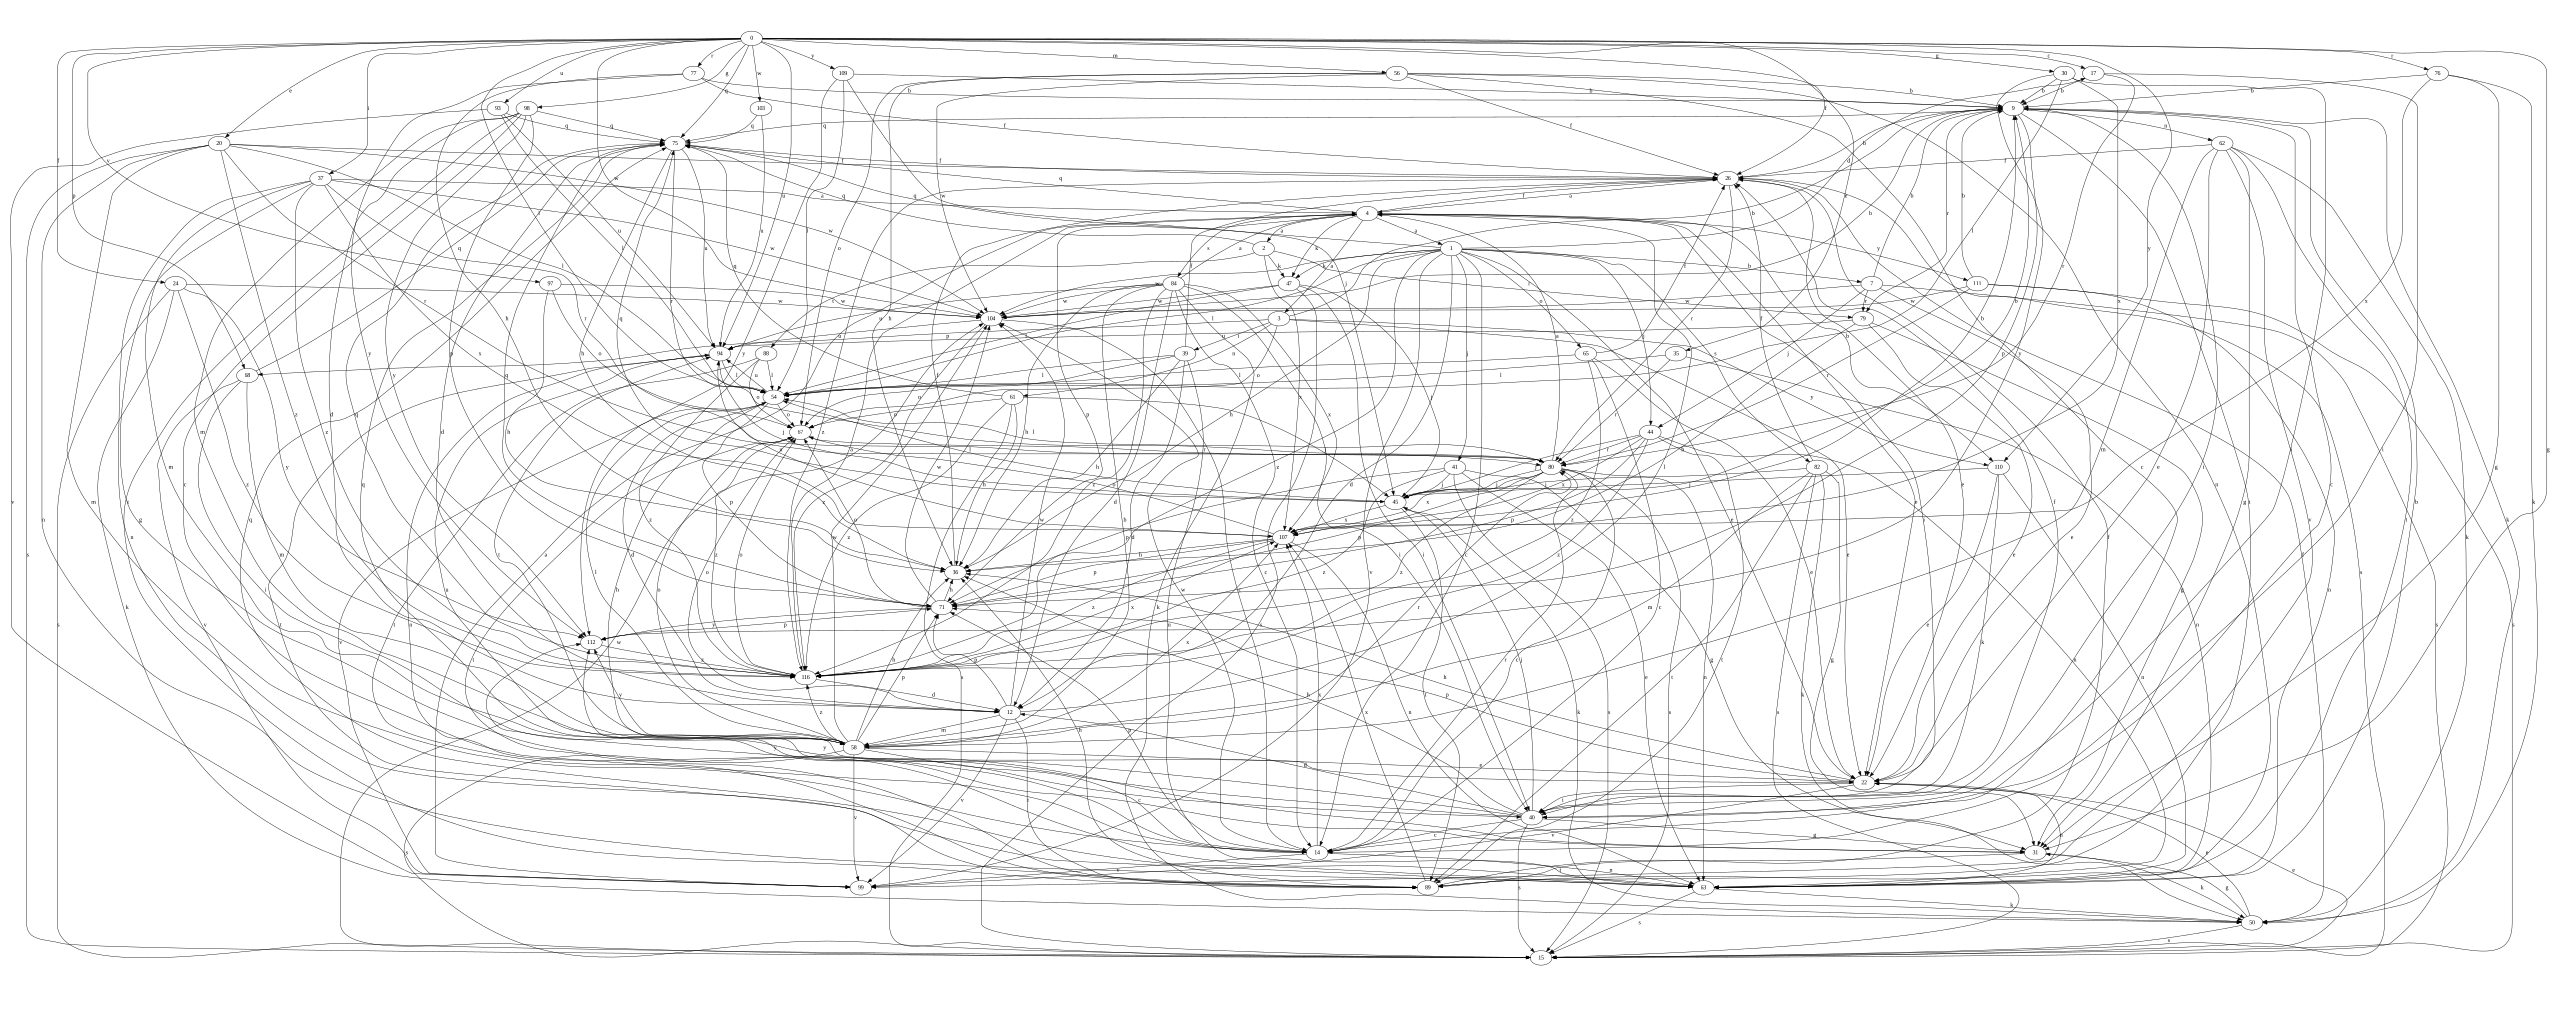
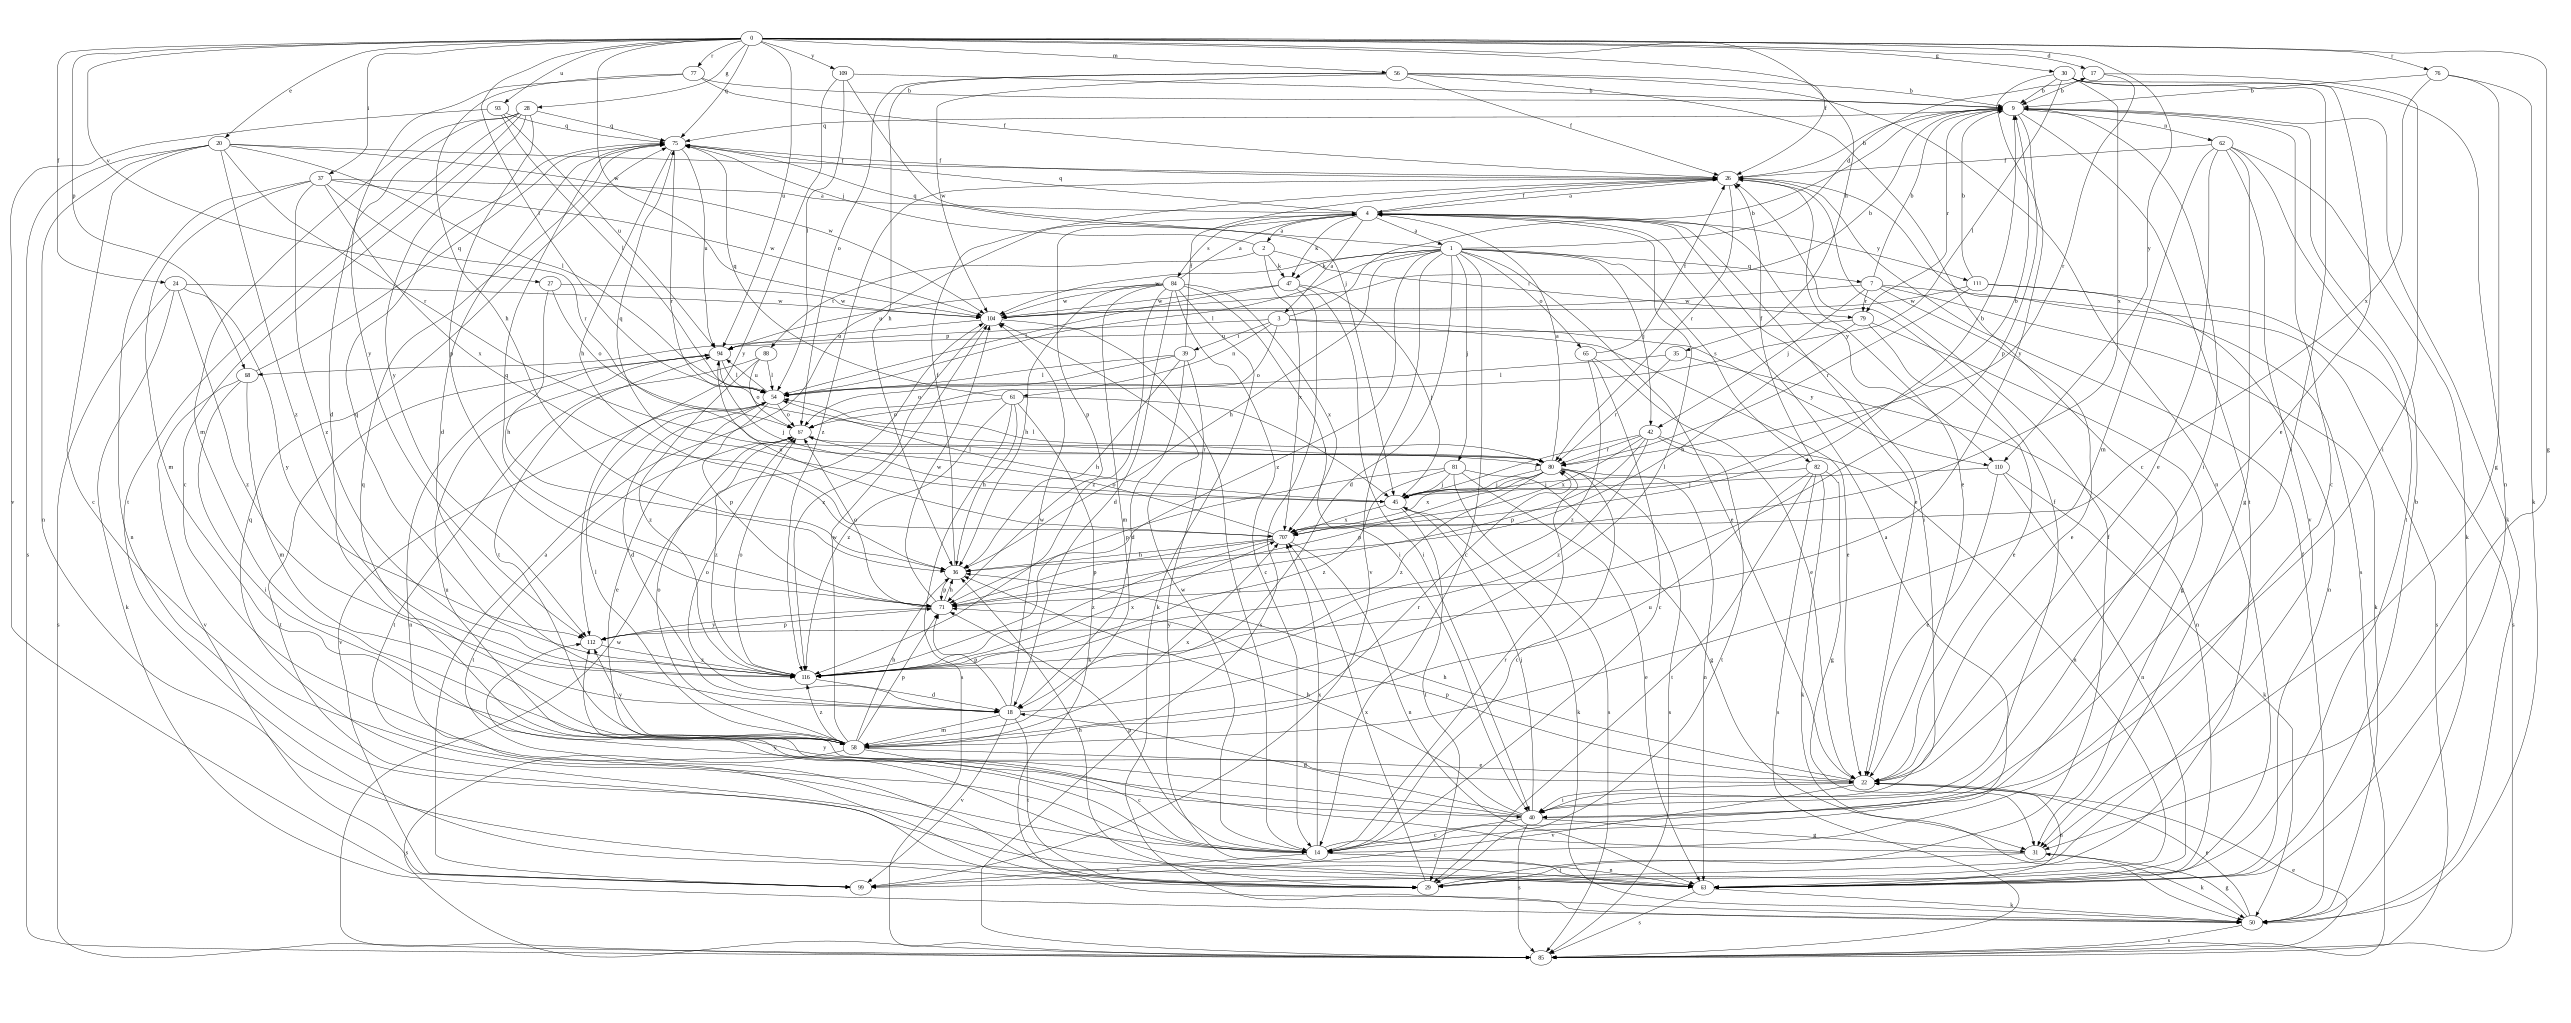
(2049, 56) -> (2049, 56)
(527, 108) -> (527, 108)
(761, 108) -> none
(844, 196) -> (844, 196)
(1846, 196) -> (1846, 196)
(1750, 266) -> (1750, 266)
(550, 284) -> (550, 284)
(958, 290) -> (1975, 665)
(1847, 336) -> (1847, 336)
none -> (2327, 367)
(1201, 371) -> none
(1650, 432) -> (1650, 432)
none -> (2360, 466)
(1455, 467) -> (1455, 467)
(94, 502) -> (94, 502)
(1125, 520) -> (1125, 520)
(1283, 537) -> (1283, 537)
none -> (944, 586)
(617, 590) -> (617, 590)
(1650, 608) -> (1650, 608)
none -> (2483, 616)
(1169, 625) -> (1169, 625)
(1010, 713) -> (1010, 713)
(1945, 770) -> (2224, 659)
(951, 774) -> none
(854, 816) -> none
(1428, 888) -> (1428, 888)
none -> (1299, 896)
(1541, 958) -> (1541, 958)
